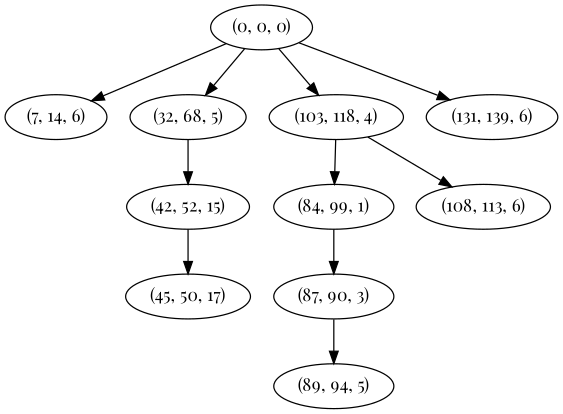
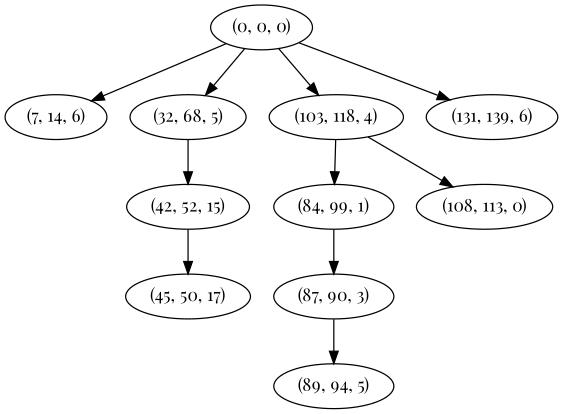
(483, 207) -> (485, 207)
